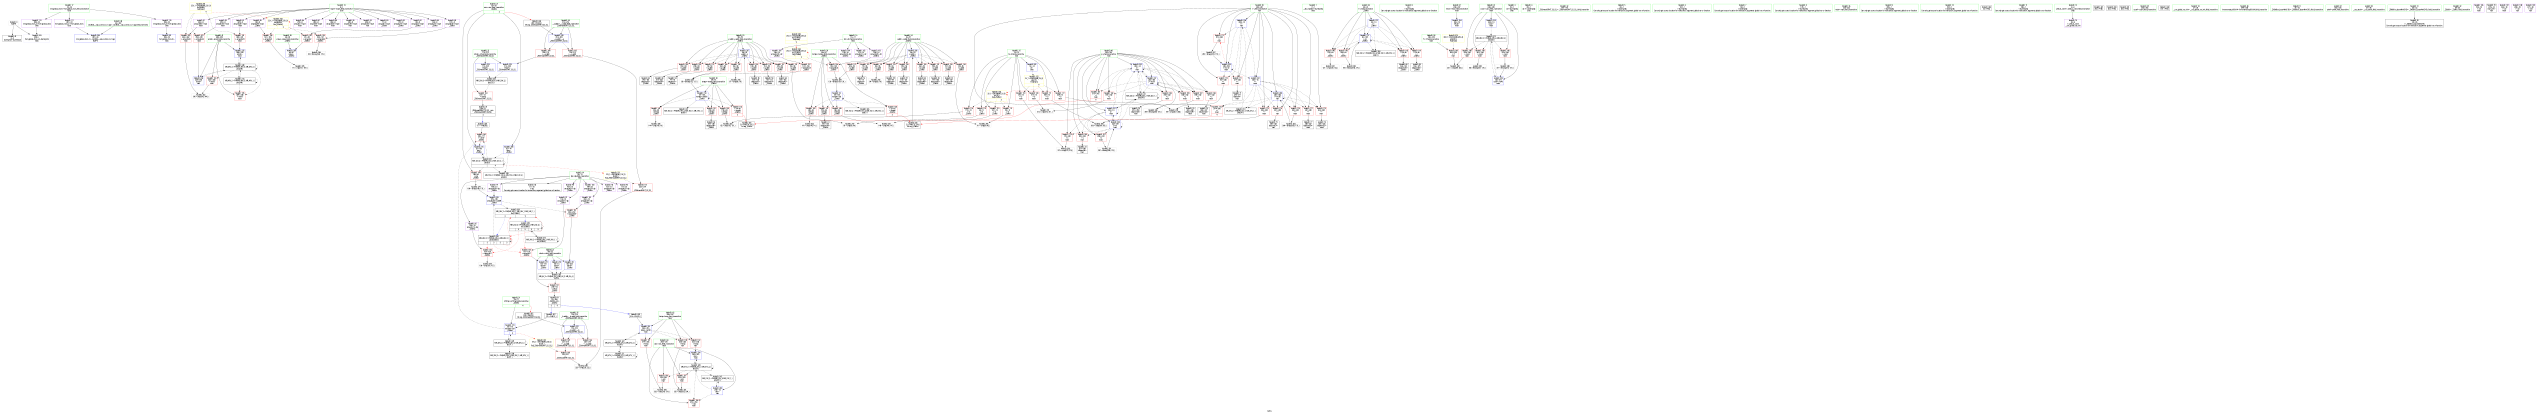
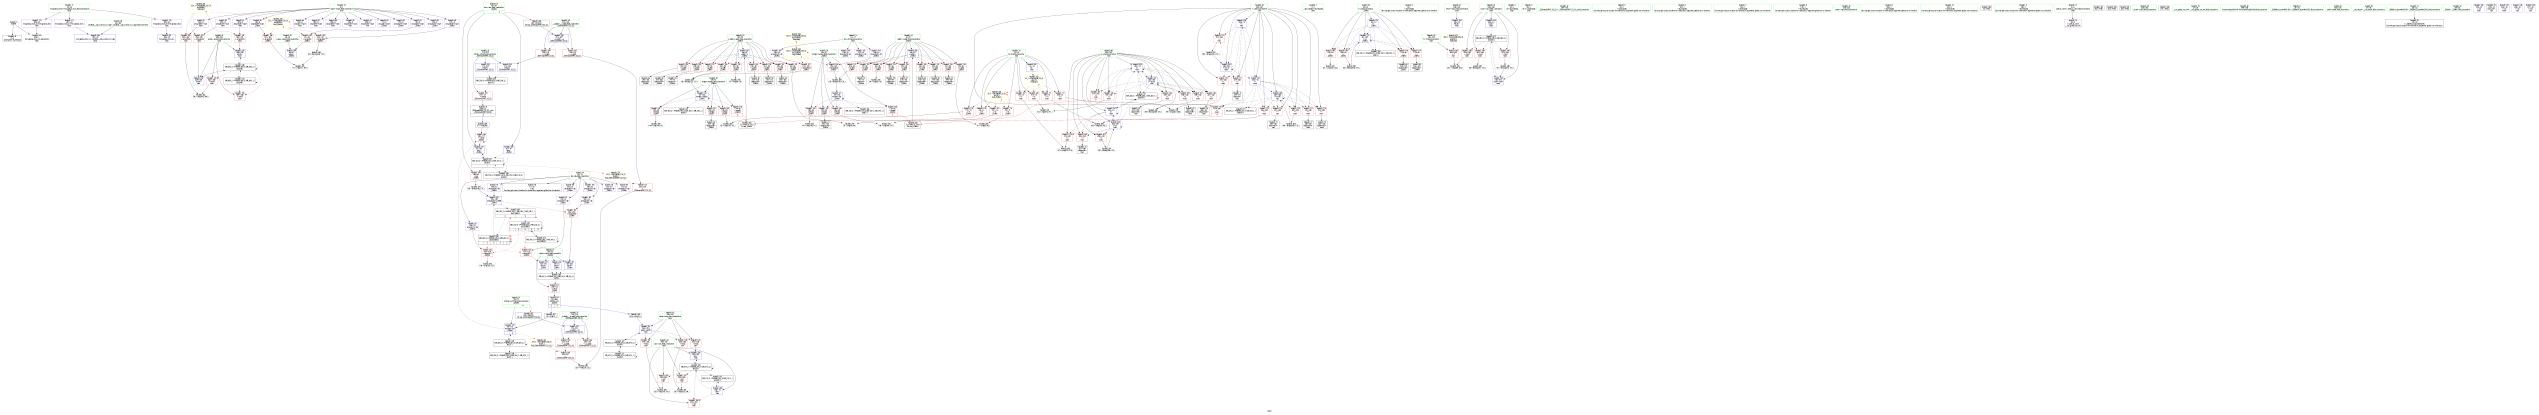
(95, 41) -> (95, 41)
none -> (308, 60)
